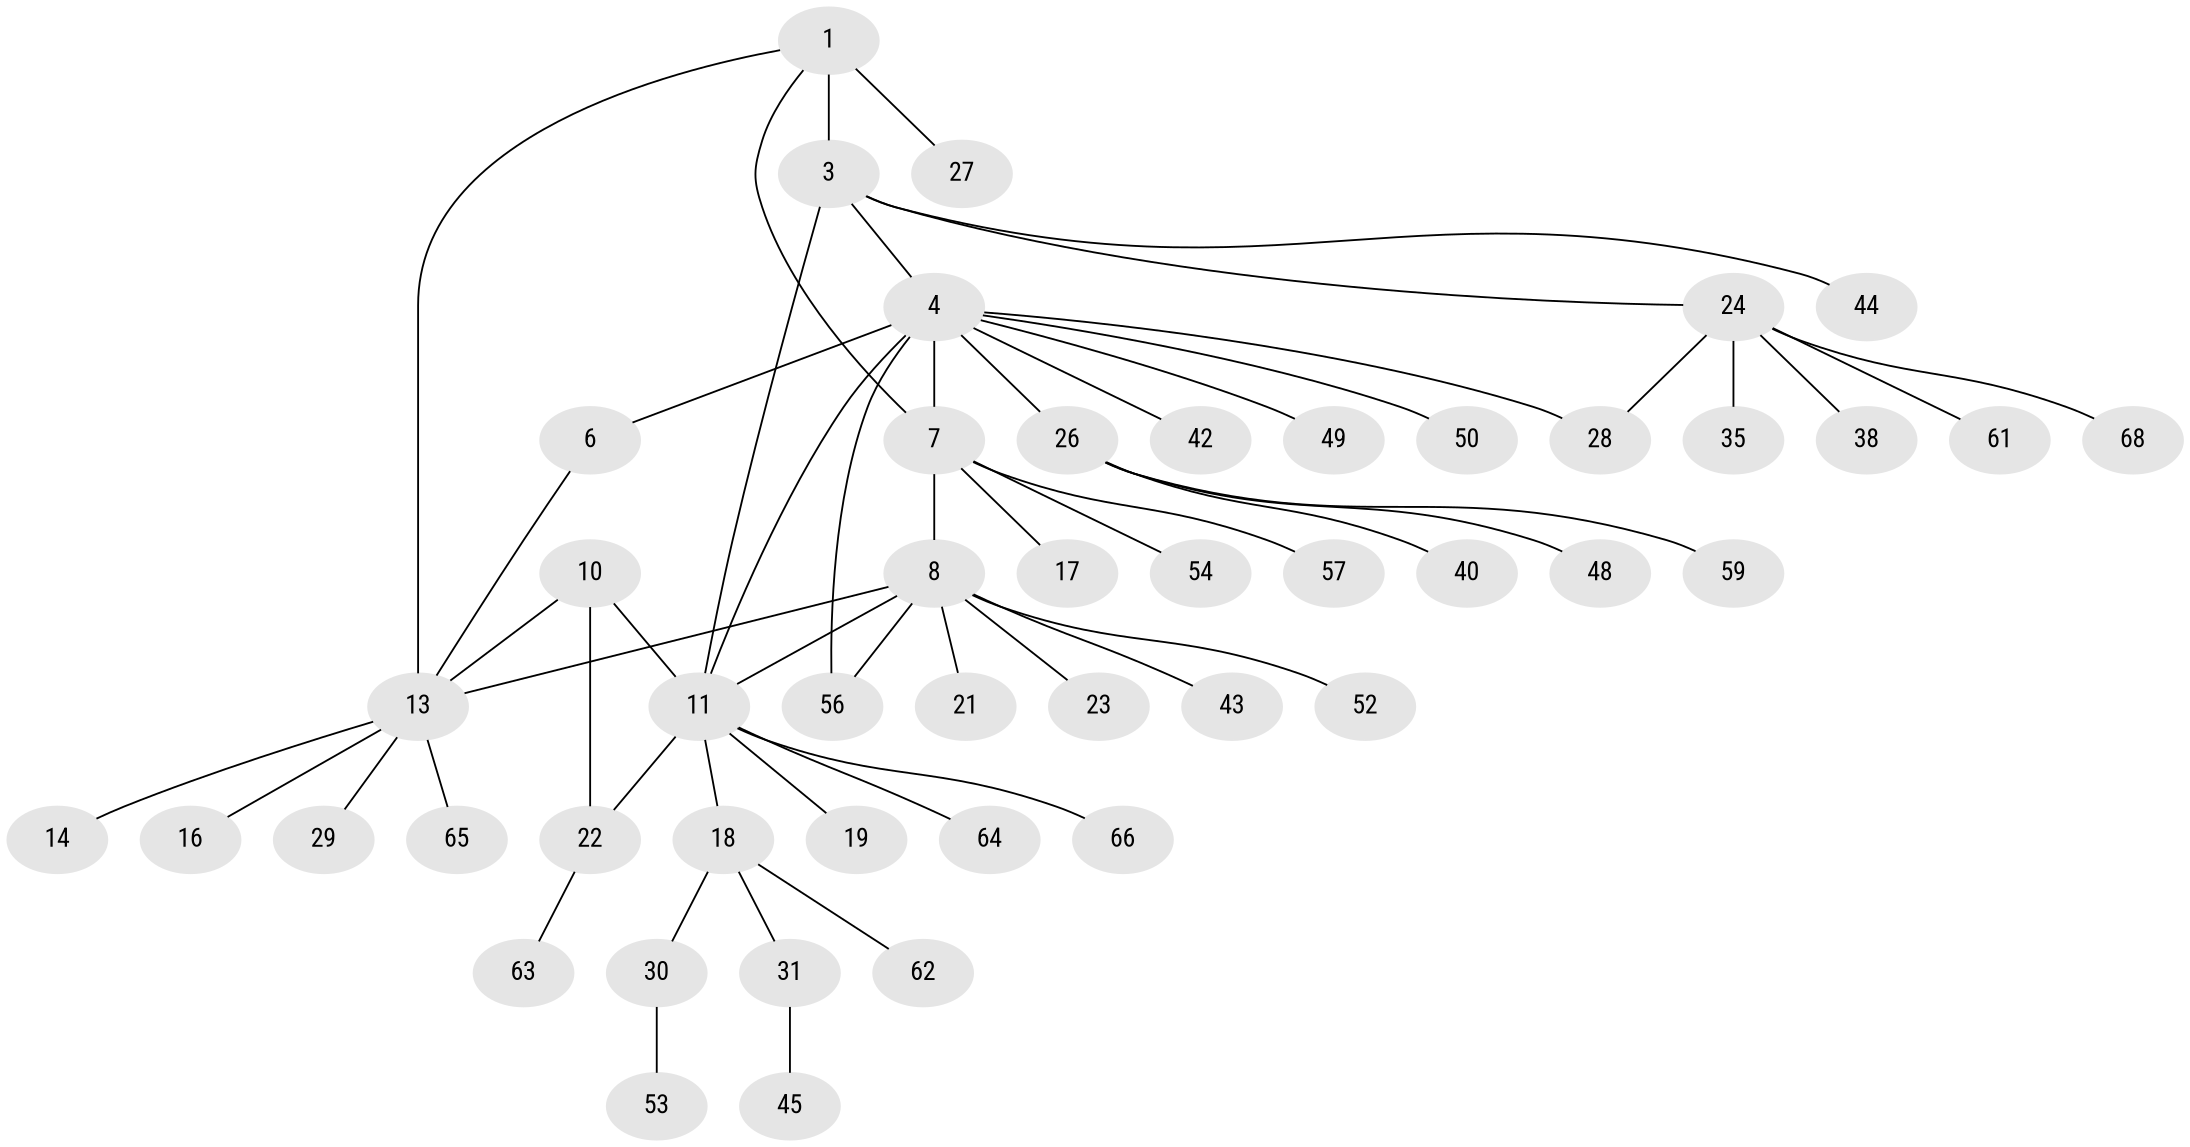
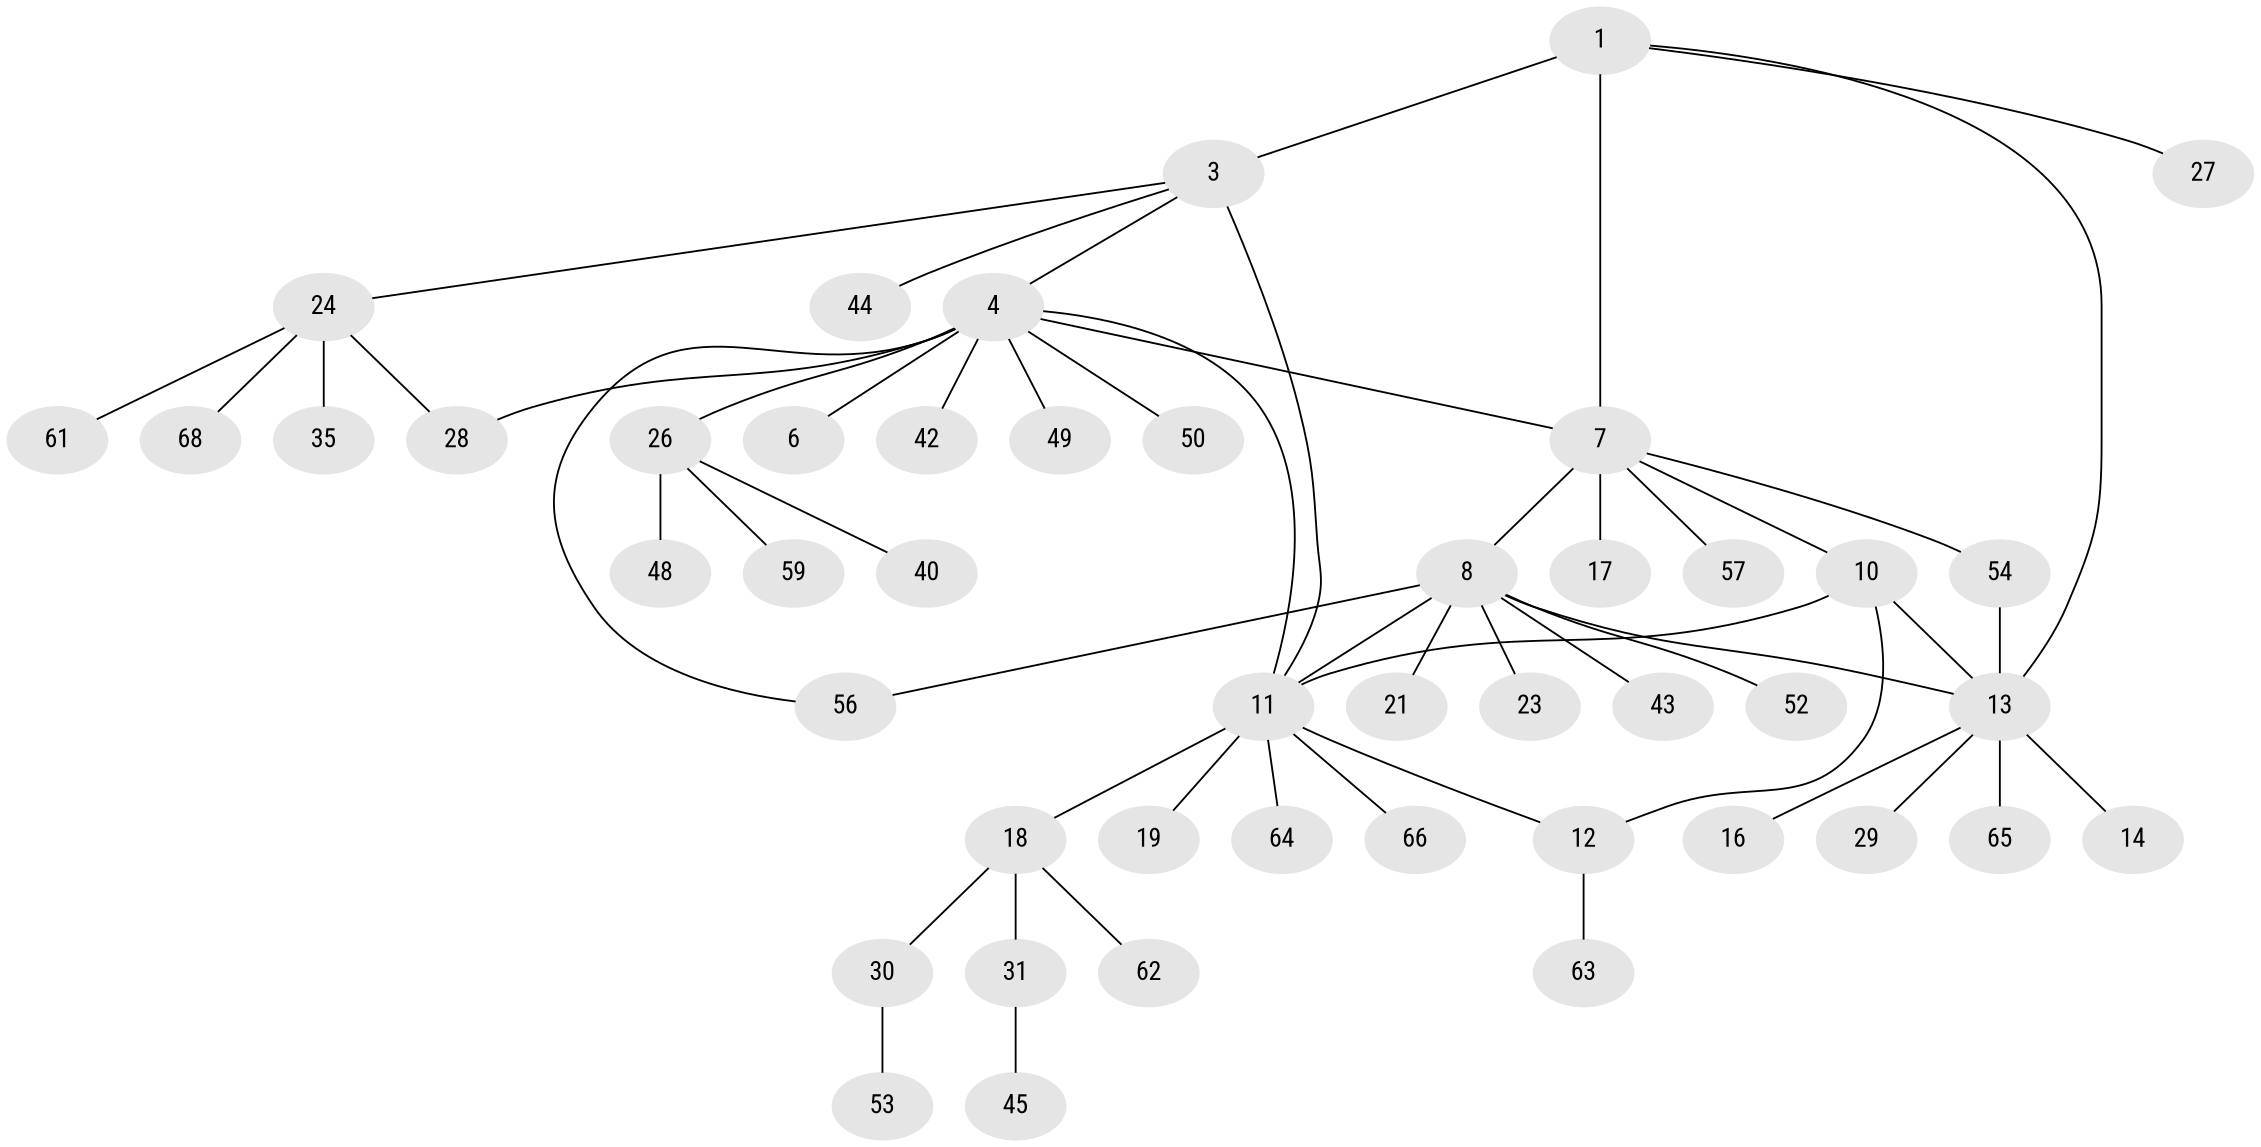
(1867, 440) -> none
none -> (1733, 507)
(502, 573) -> (2000, 640)
(590, 840) -> (1584, 840)
